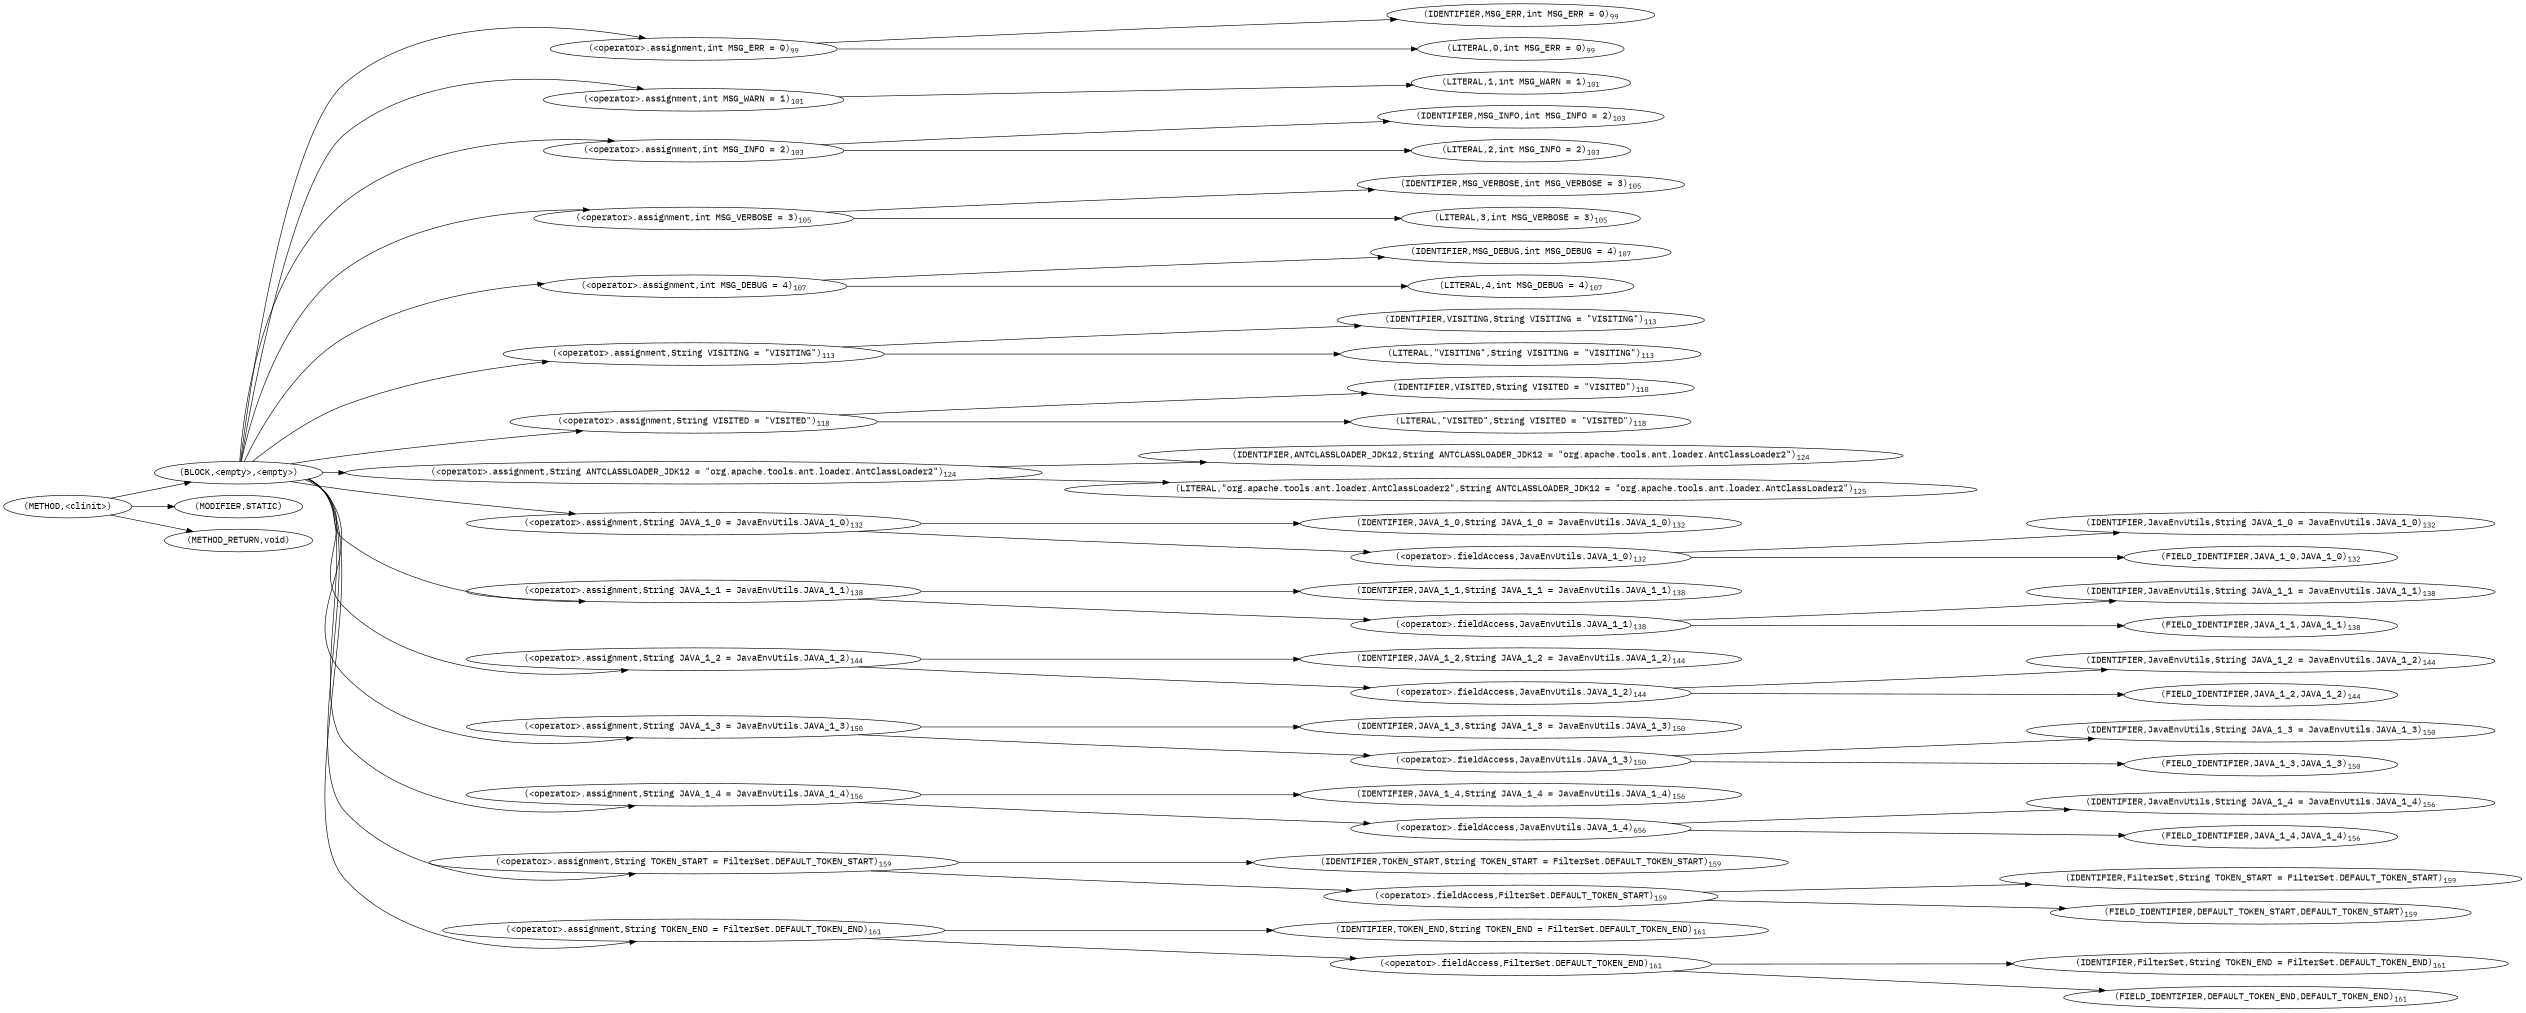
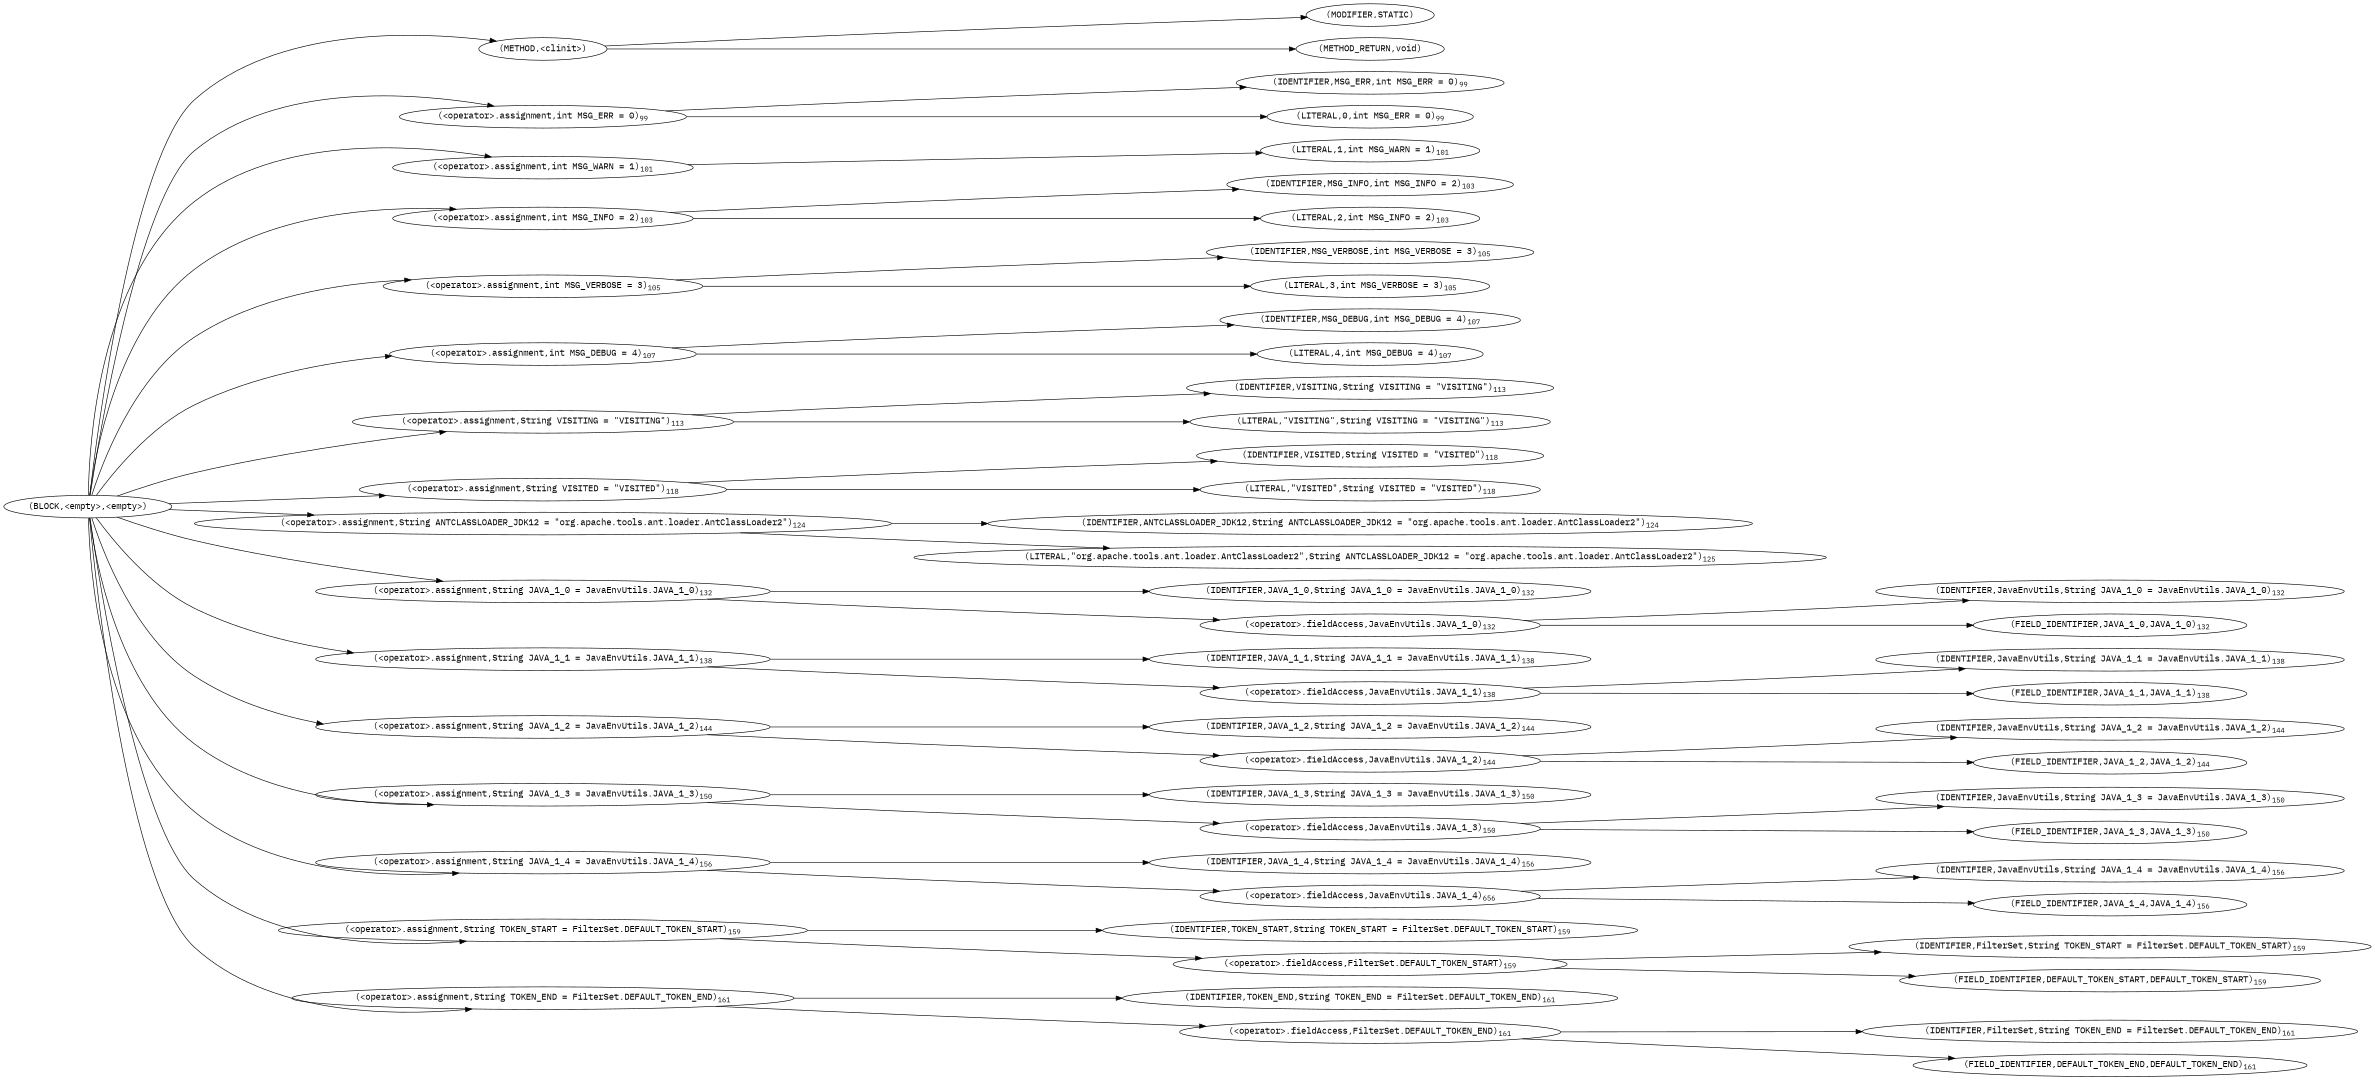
(148, 491) -> (167, 143)
